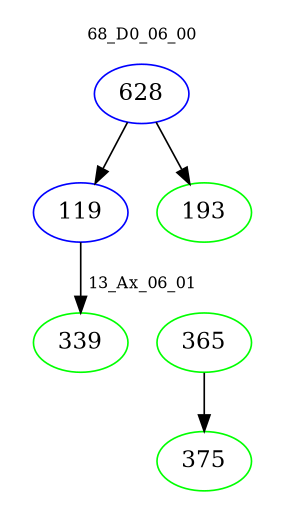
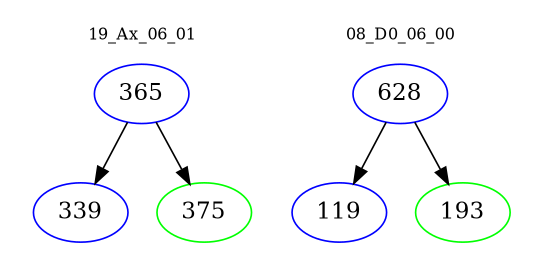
(142, 35) -> (401, 35)
(81, 279) -> (115, 145)
(142, 284) -> (142, 35)
(81, 343) -> (81, 212)
(204, 343) -> (142, 94)
